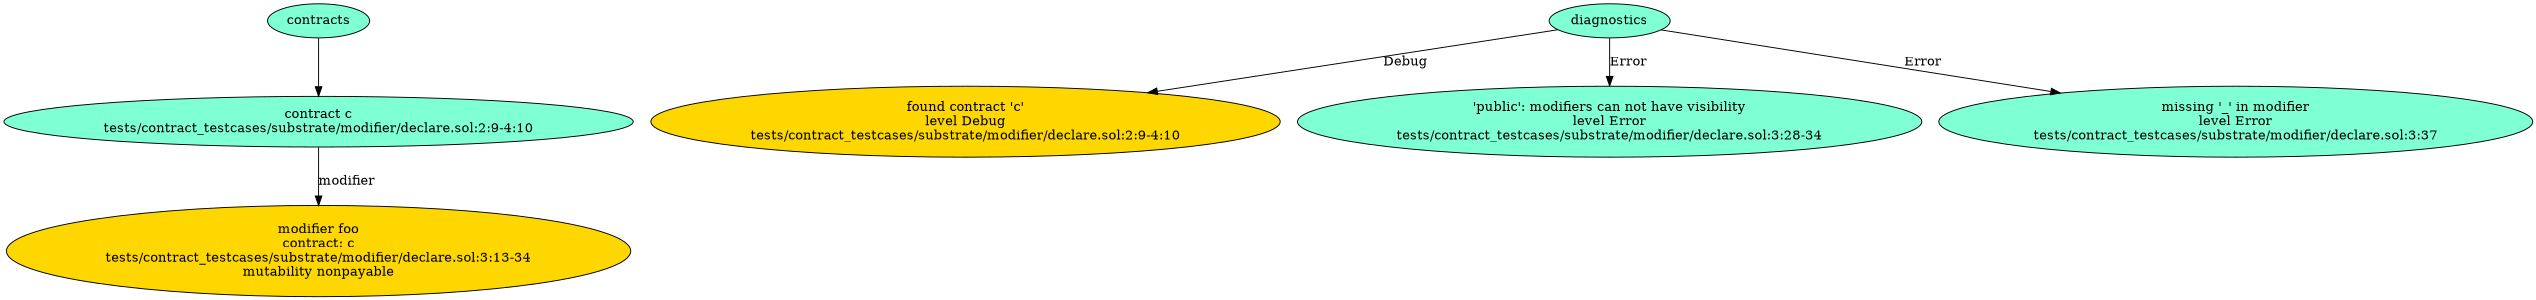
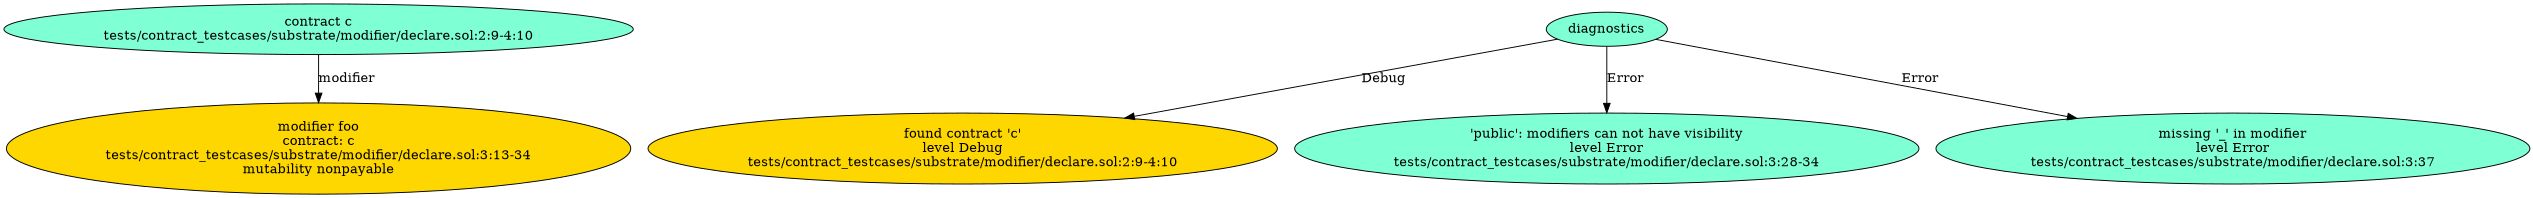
(319, 21) -> none
